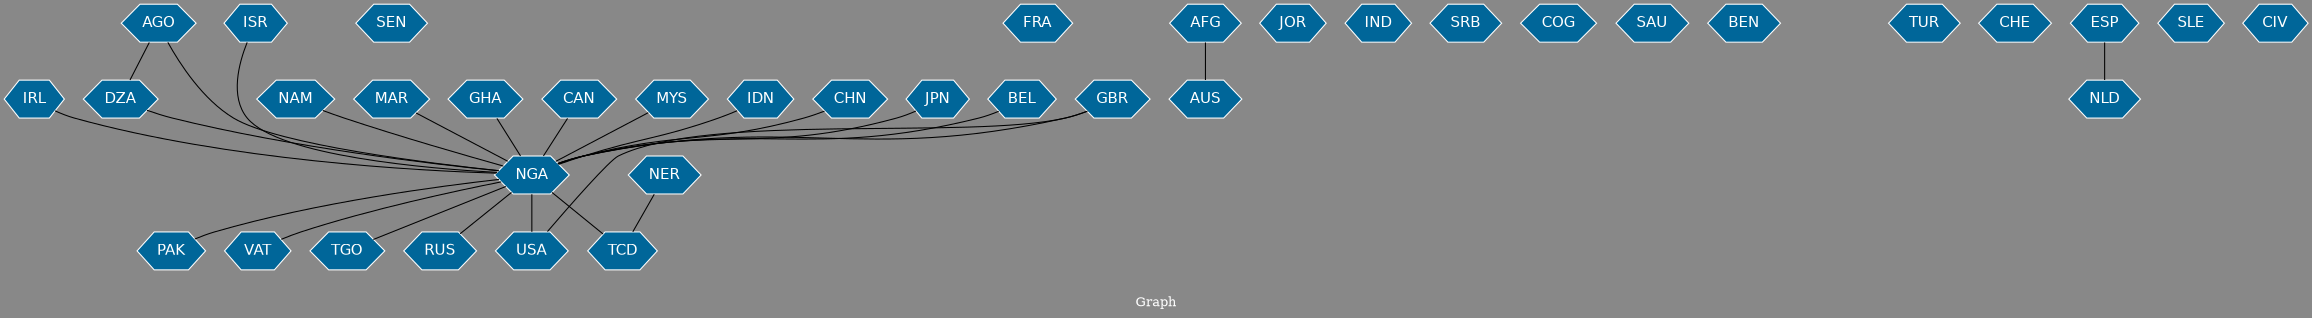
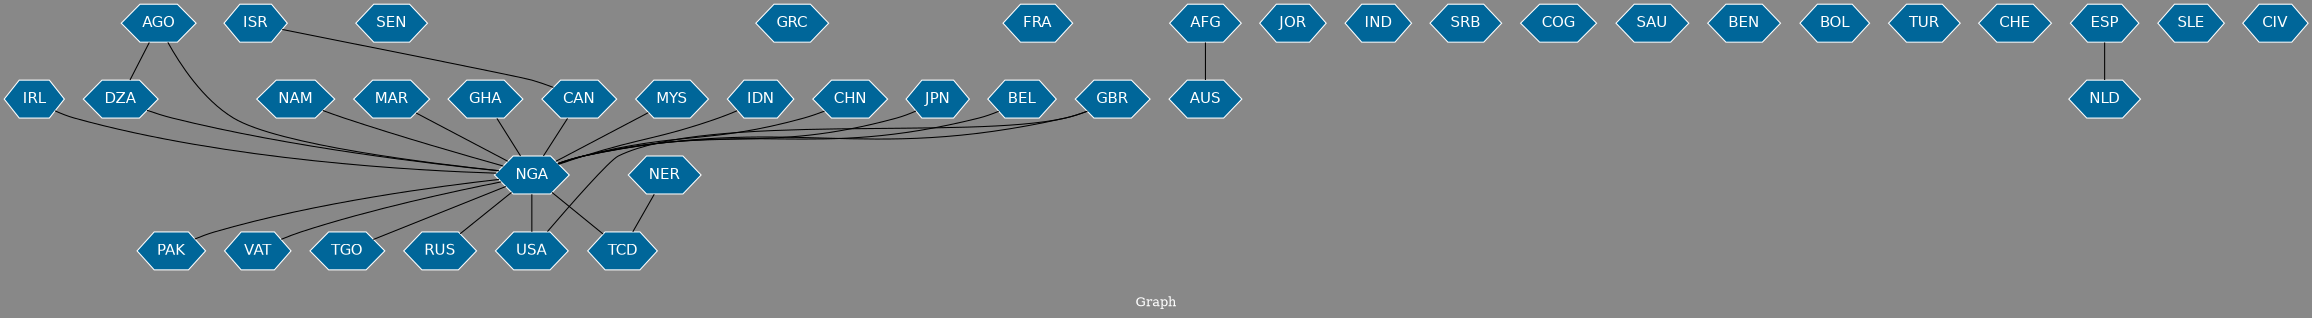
none -> (792, 23)
none -> (1835, 23)
(329, 152) -> (418, 57)
